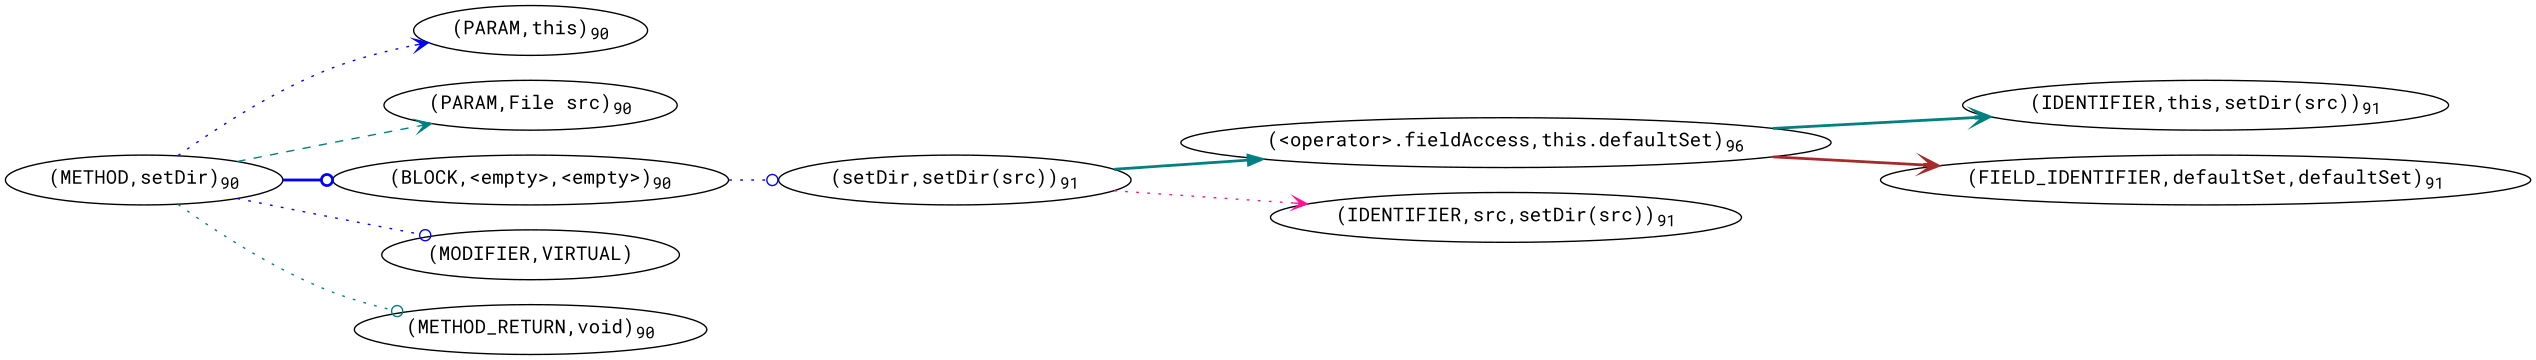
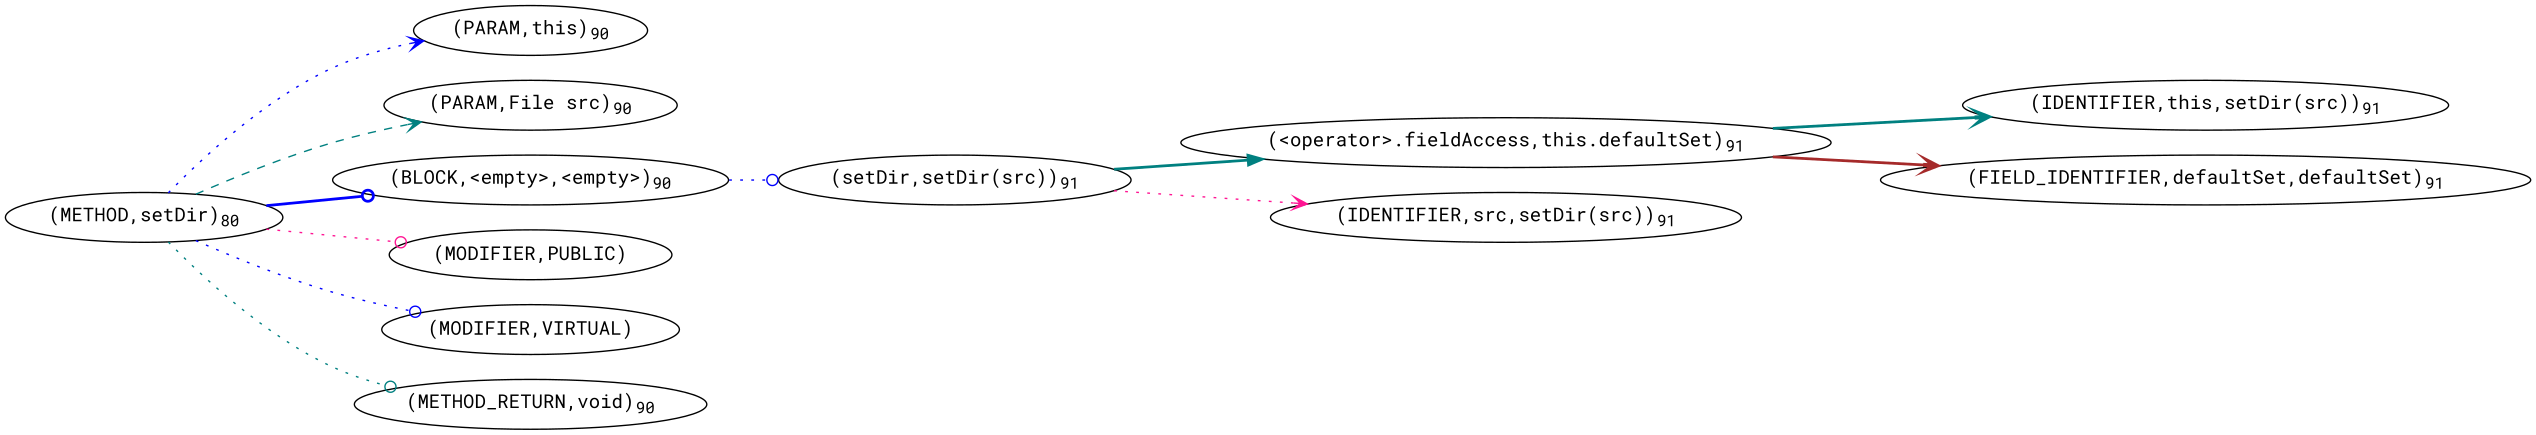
(1735, 141) -> (1735, 141)
(230, 178) -> (230, 215)
none -> (531, 255)
